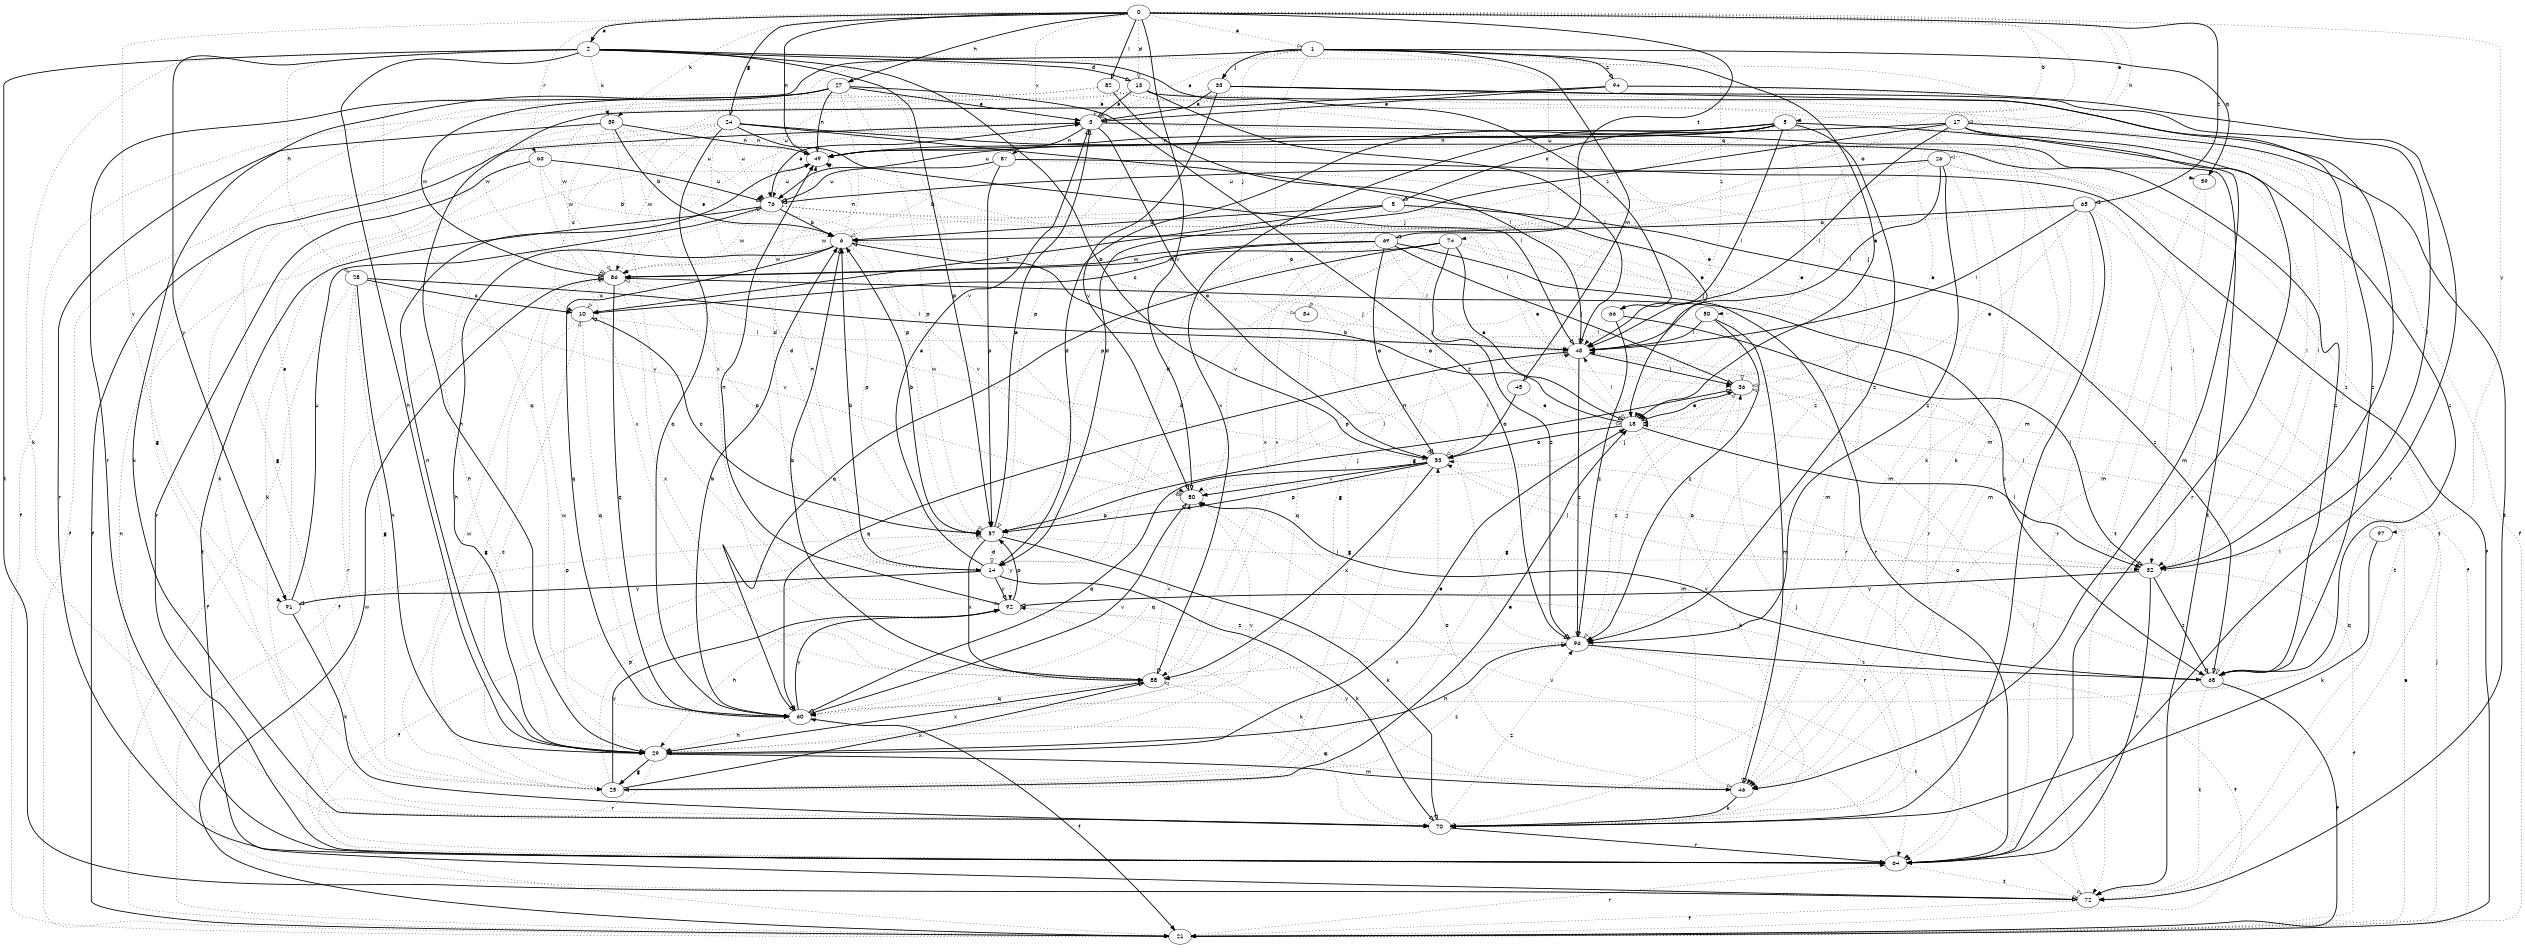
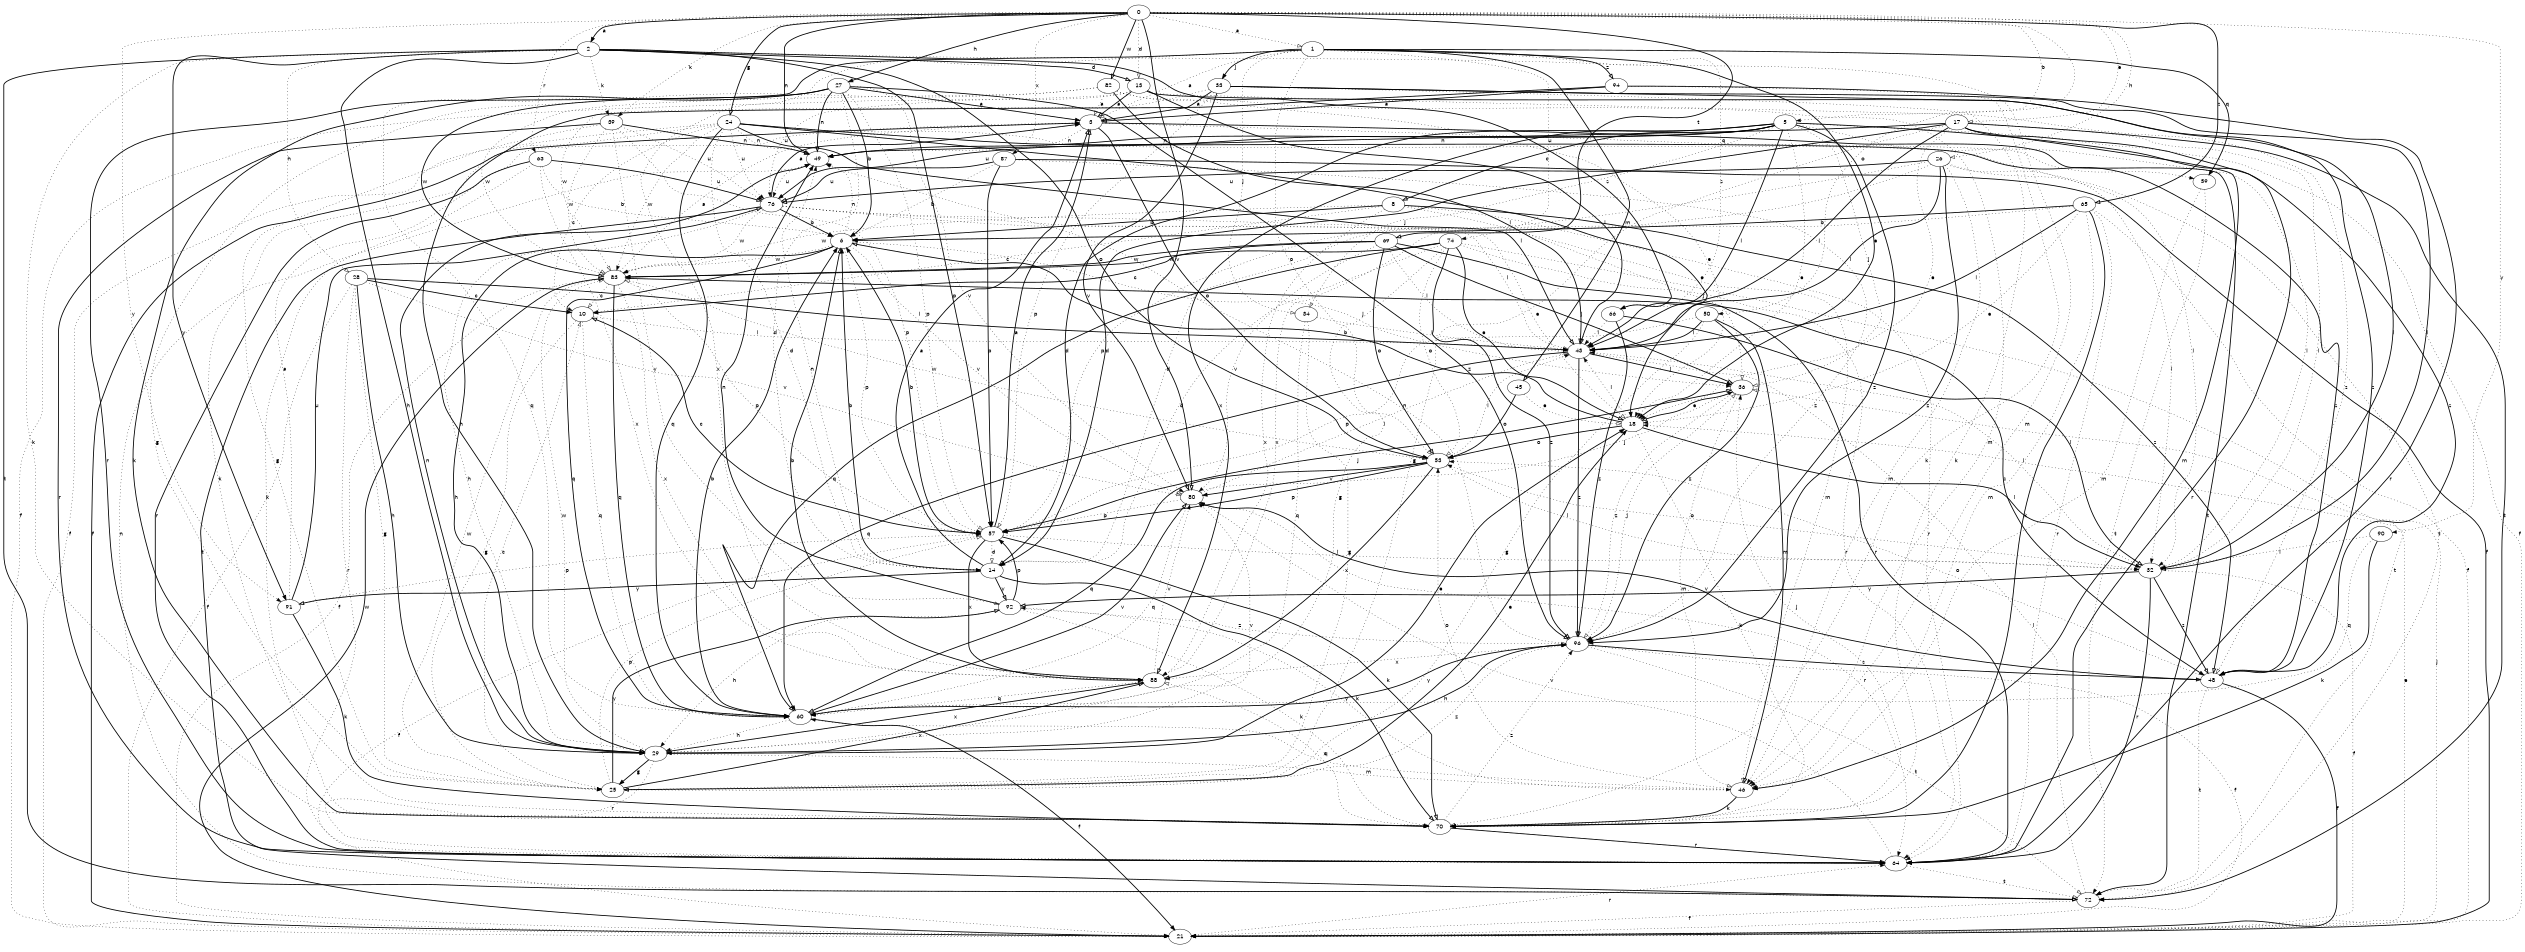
(1129, 49) -> (1129, 49)
(960, 150) -> (960, 150)
(710, 218) -> (868, 164)
(1049, 251) -> (1049, 251)
(614, 278) -> (614, 278)
(2381, 534) -> (2381, 534)
(1008, 567) -> none
(862, 620) -> (1190, 707)
(2212, 680) -> (2212, 680)
(1197, 764) -> (1197, 764)
